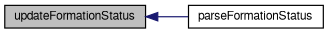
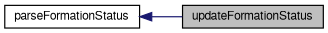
(173, 17) -> (167, 17)
